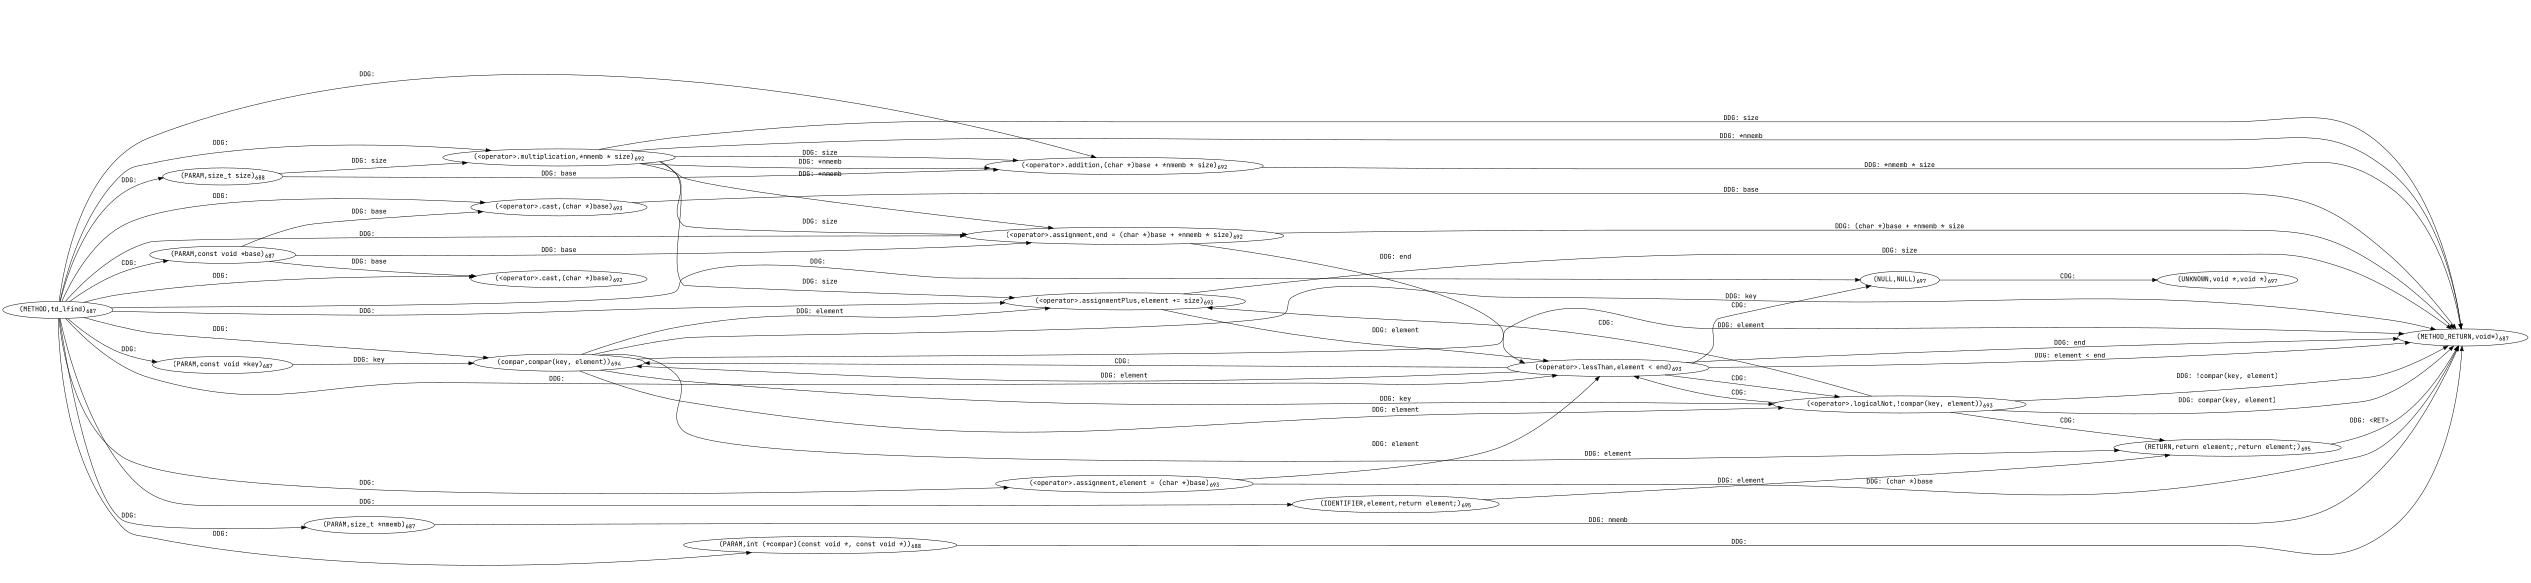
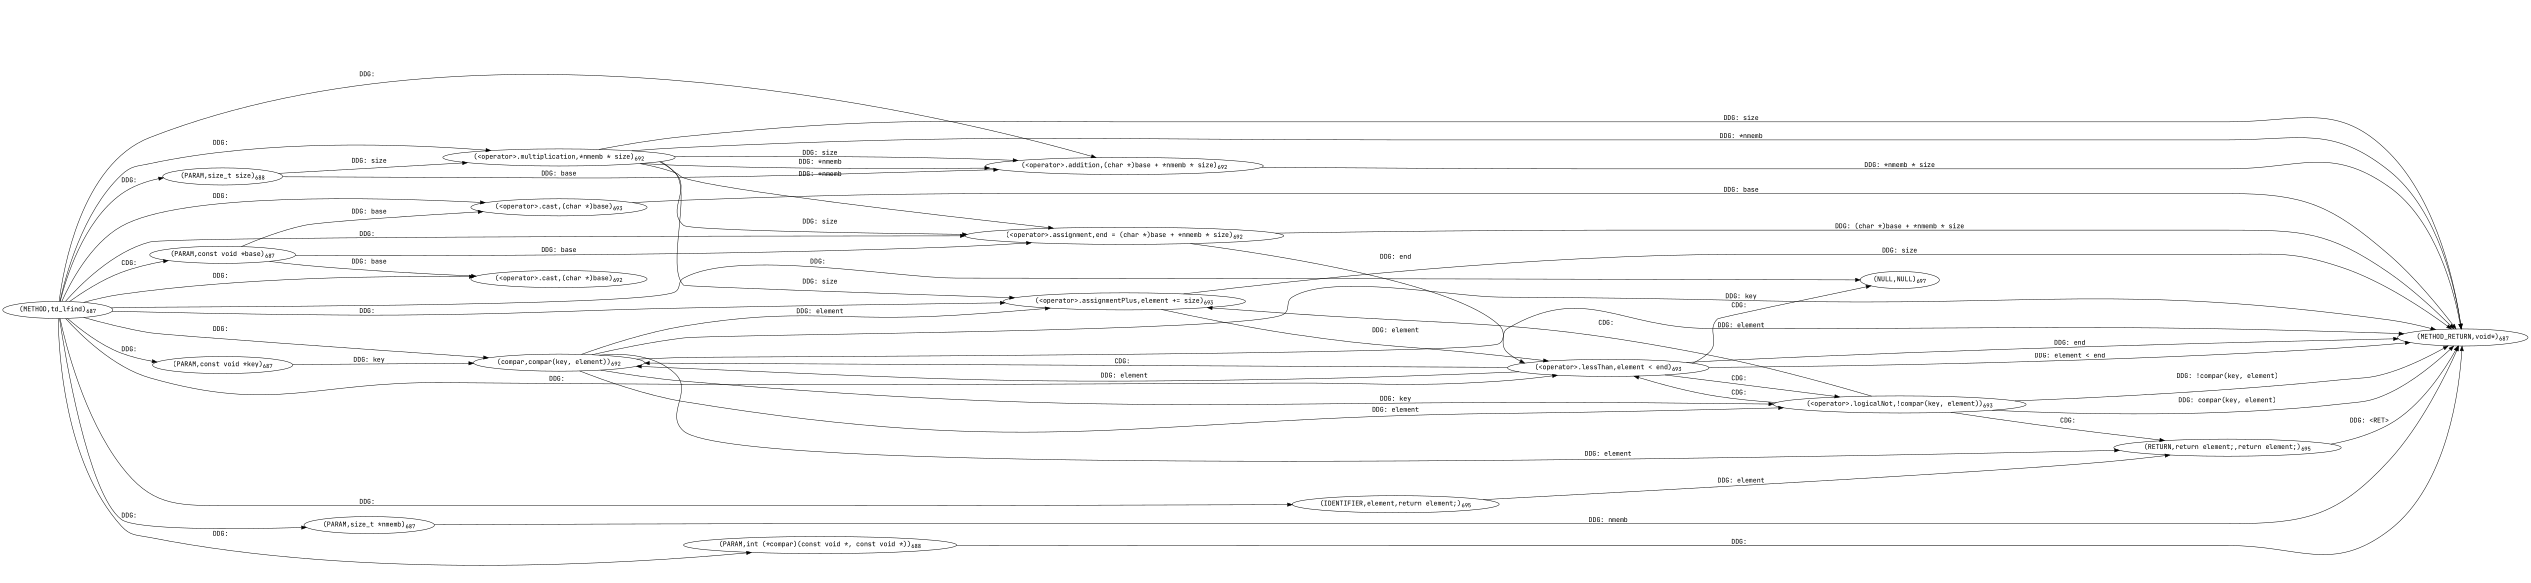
(2228, 280) -> none
(616, 362) -> (616, 362)
(1124, 484) -> none
